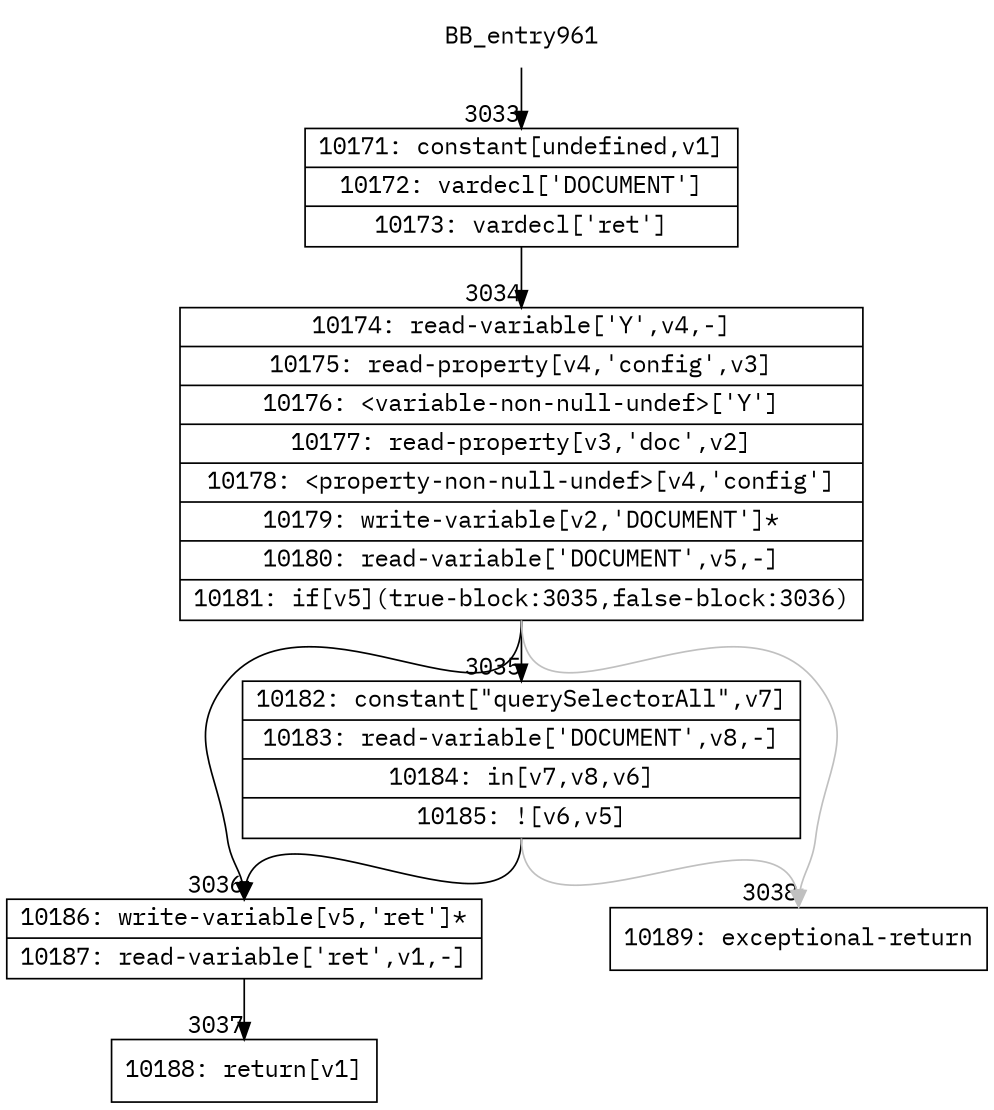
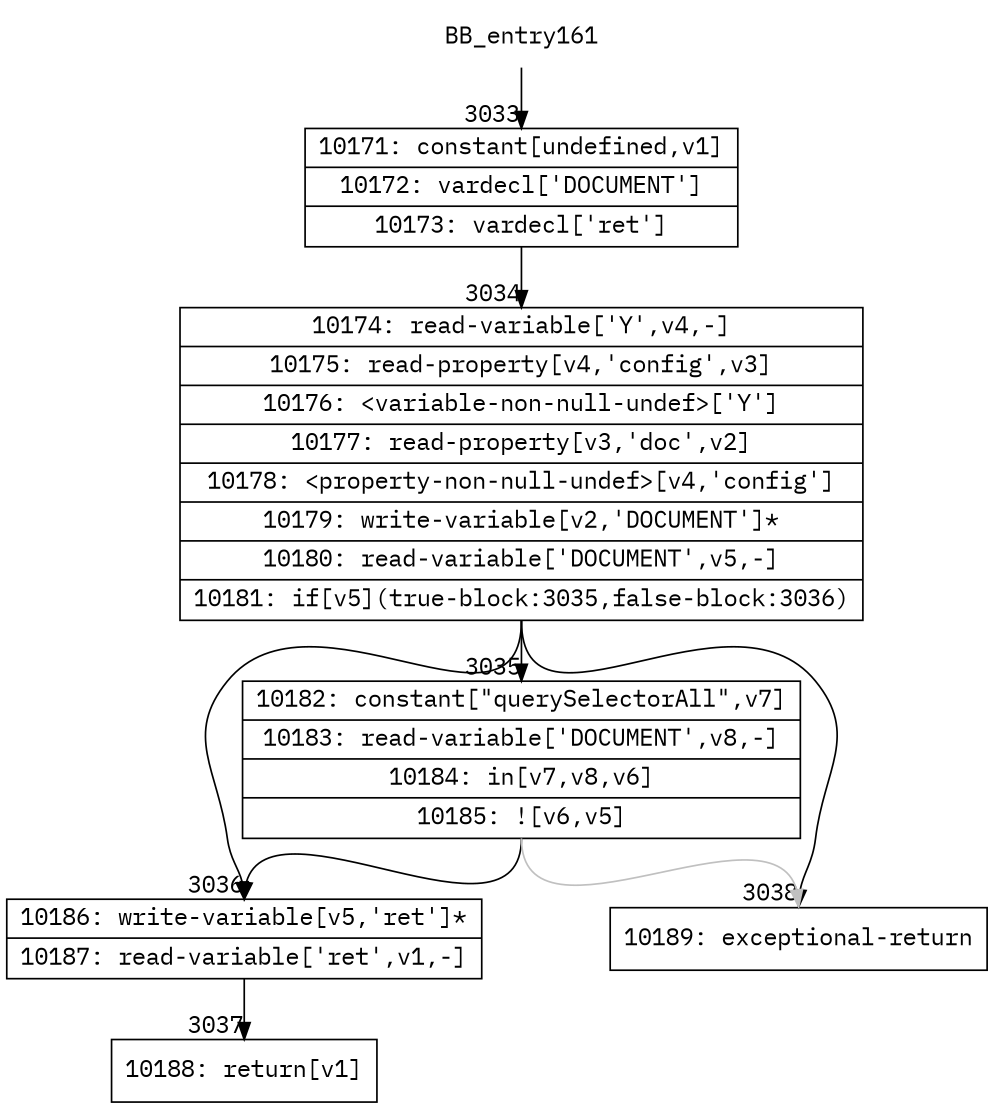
(521, 37) -> (521, 37)
(765, 652) -> (765, 652)
